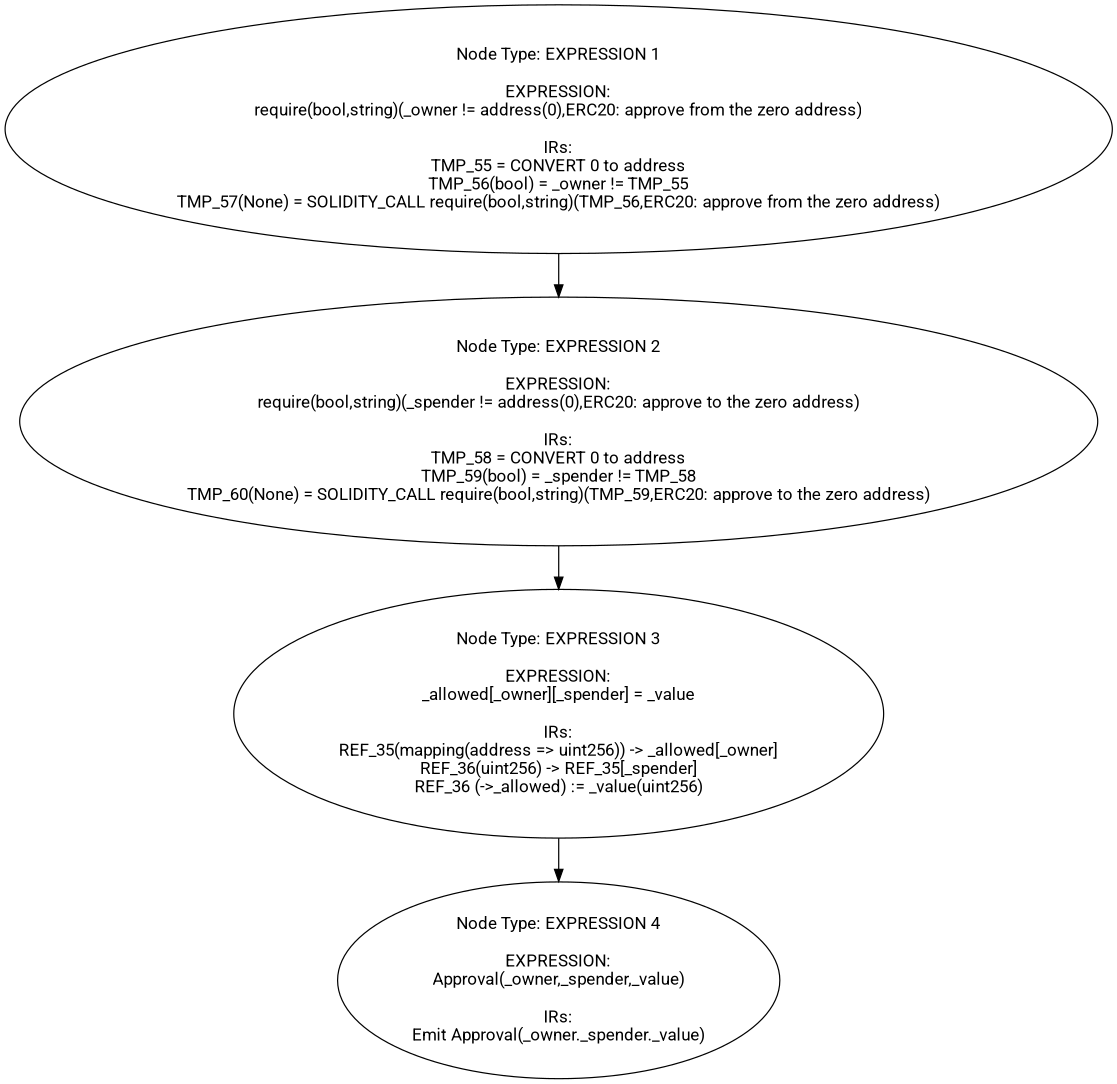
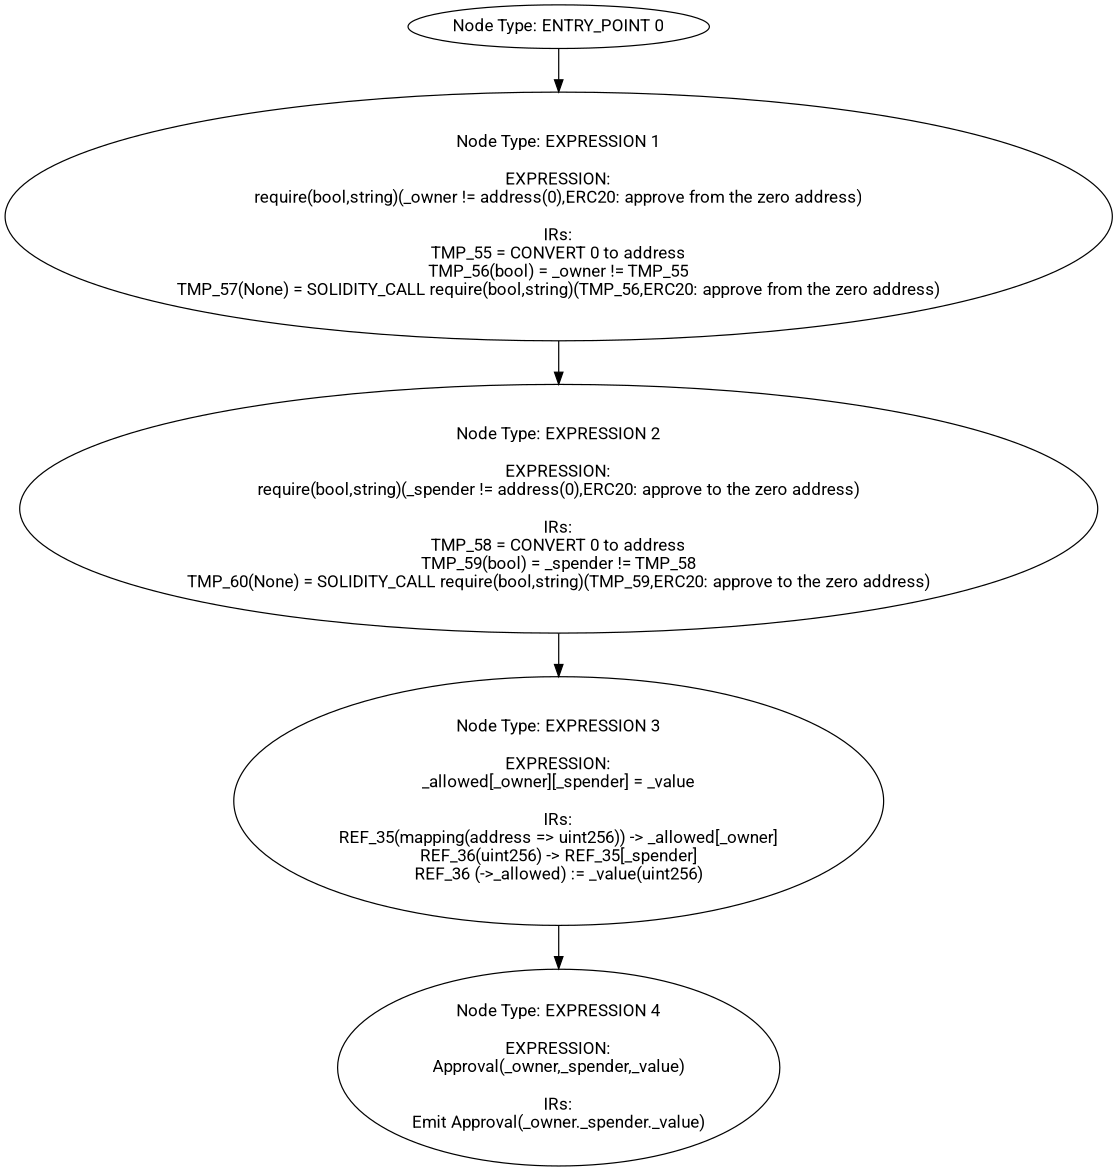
none -> (559, 27)
